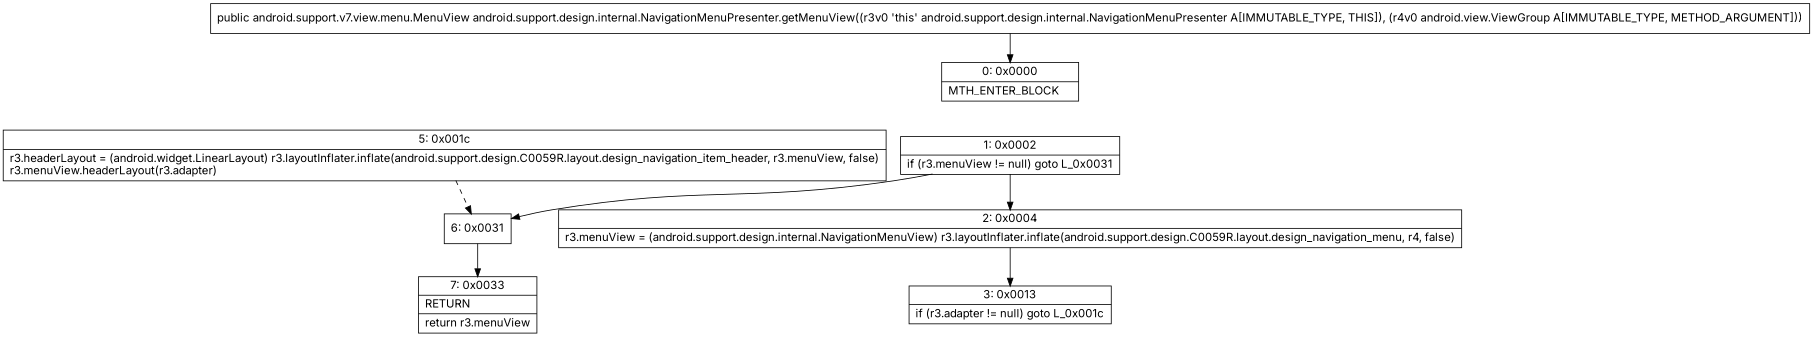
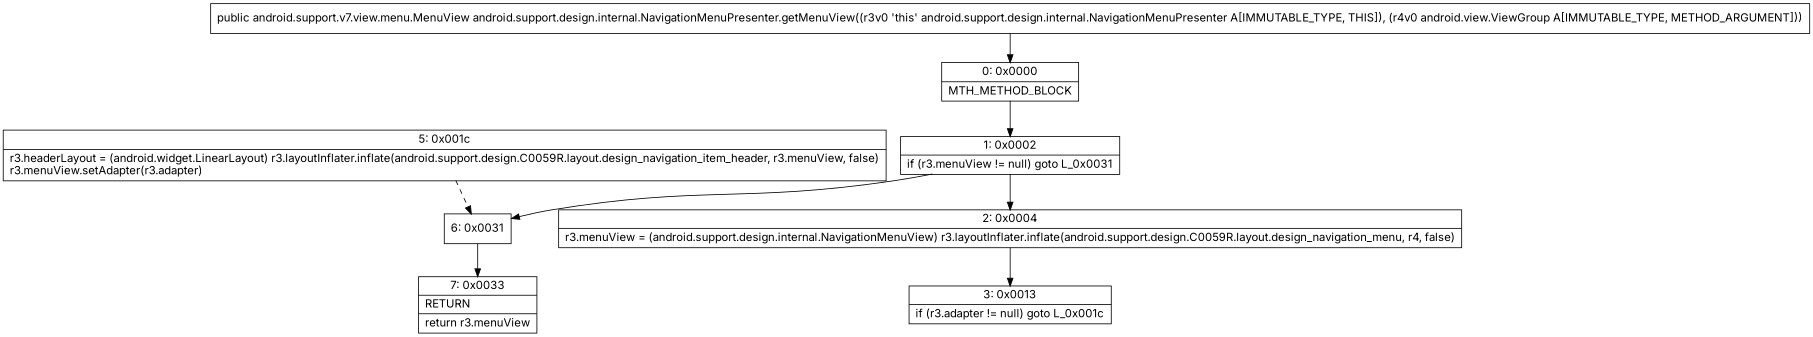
(1004, 91) -> (1010, 91)
none -> (1010, 115)
(114, 171) -> (106, 171)
